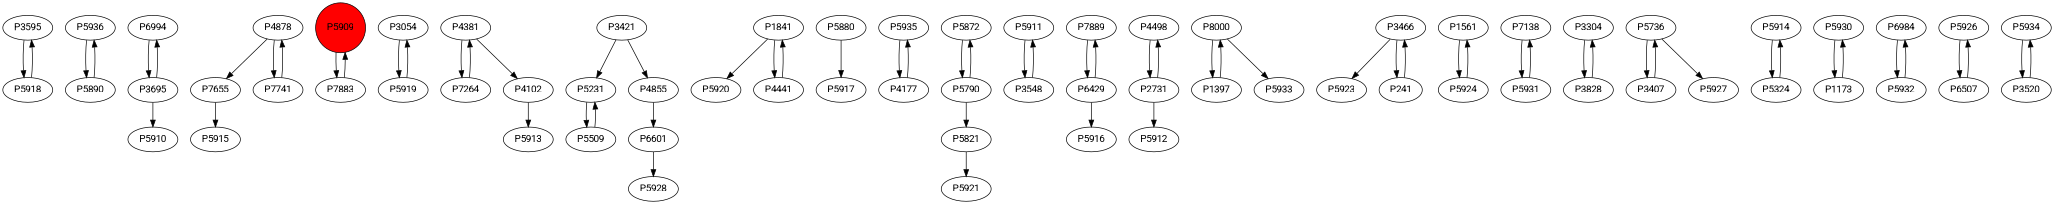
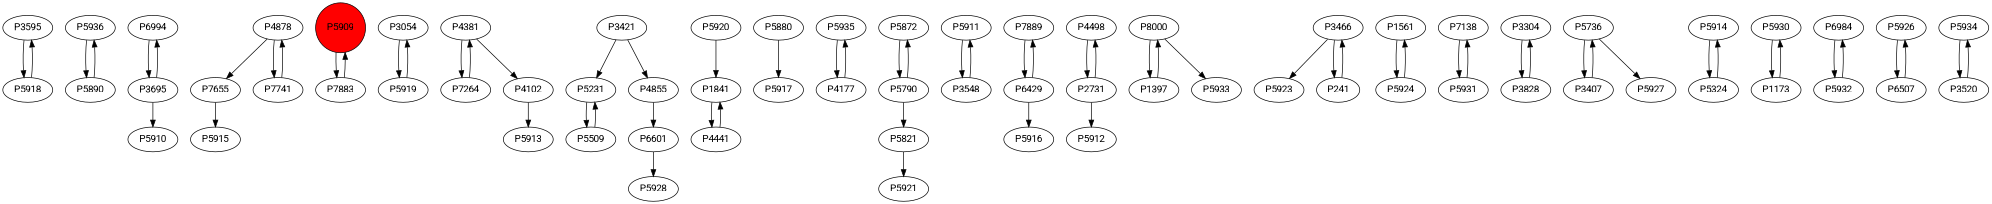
(750, 56) -> (716, 55)
